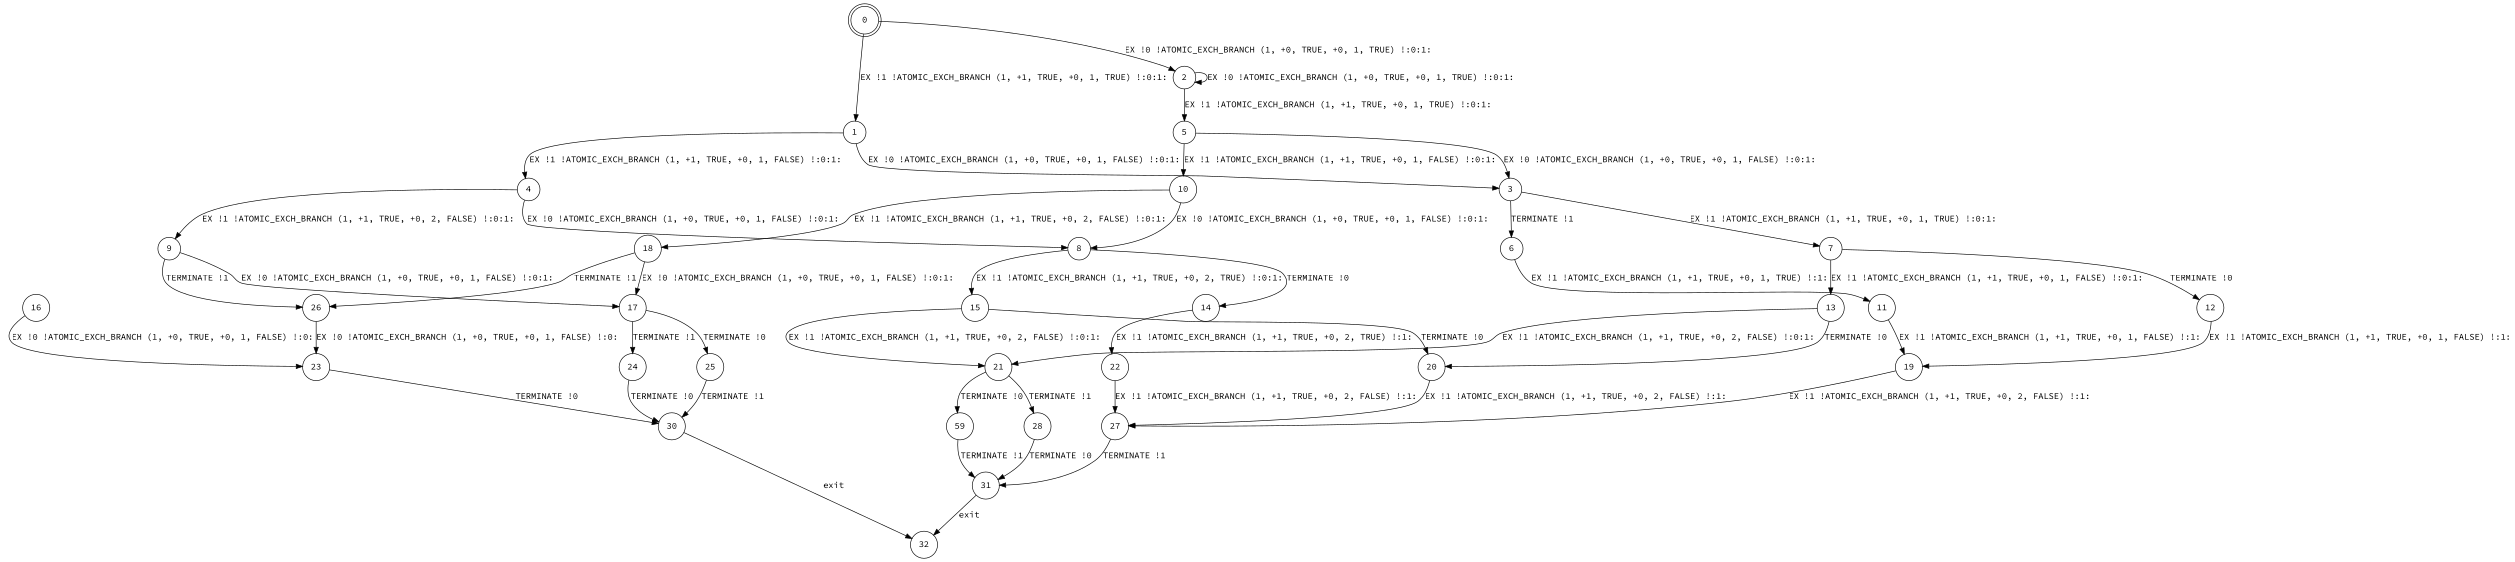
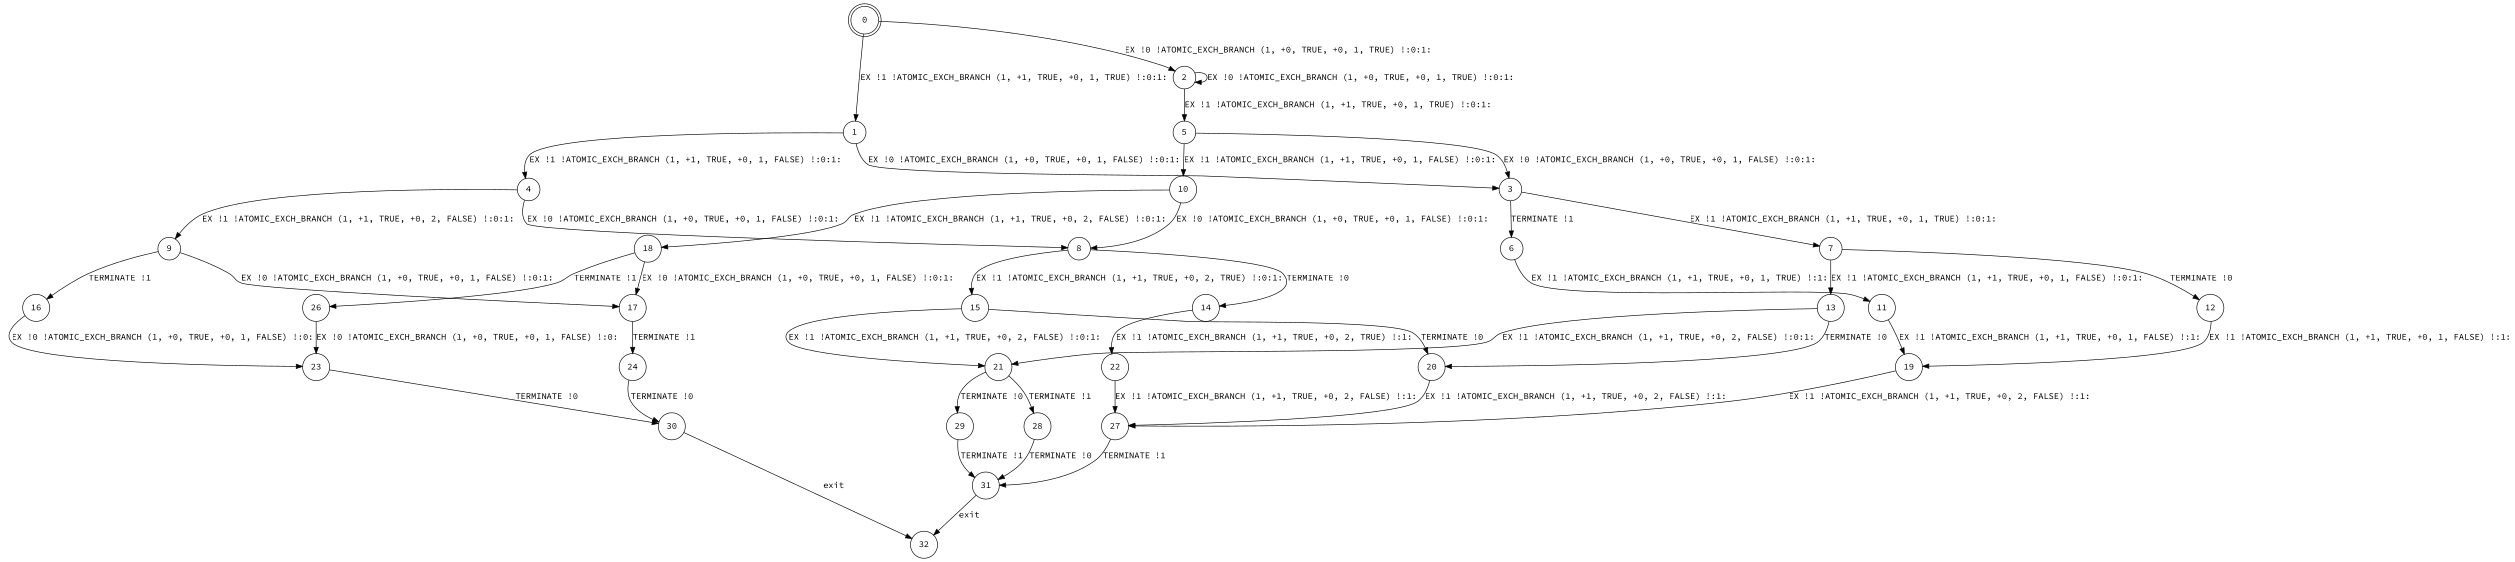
(217, 301) -> (103, 268)
(710, 367) -> none
(960, 426) -> (960, 426)
